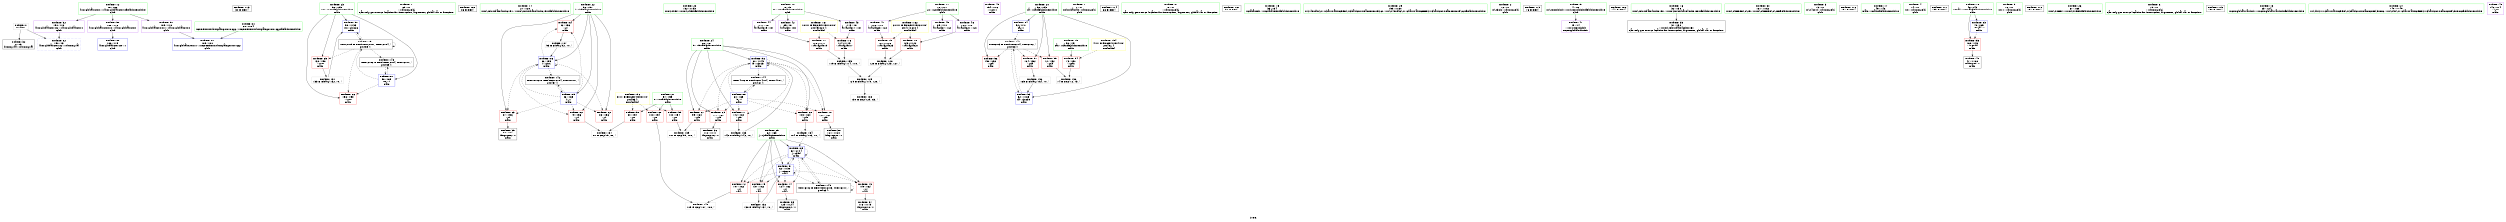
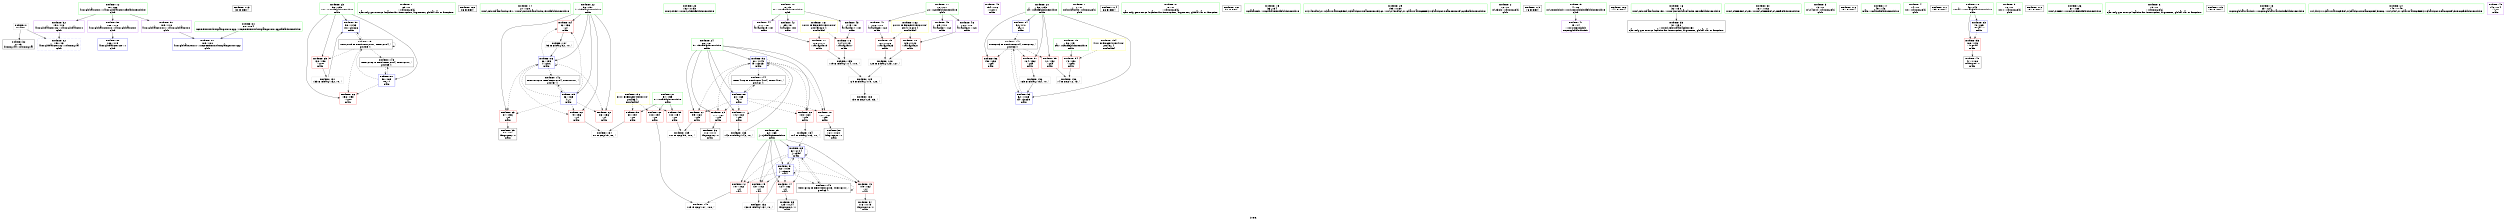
none -> (719, 72)
